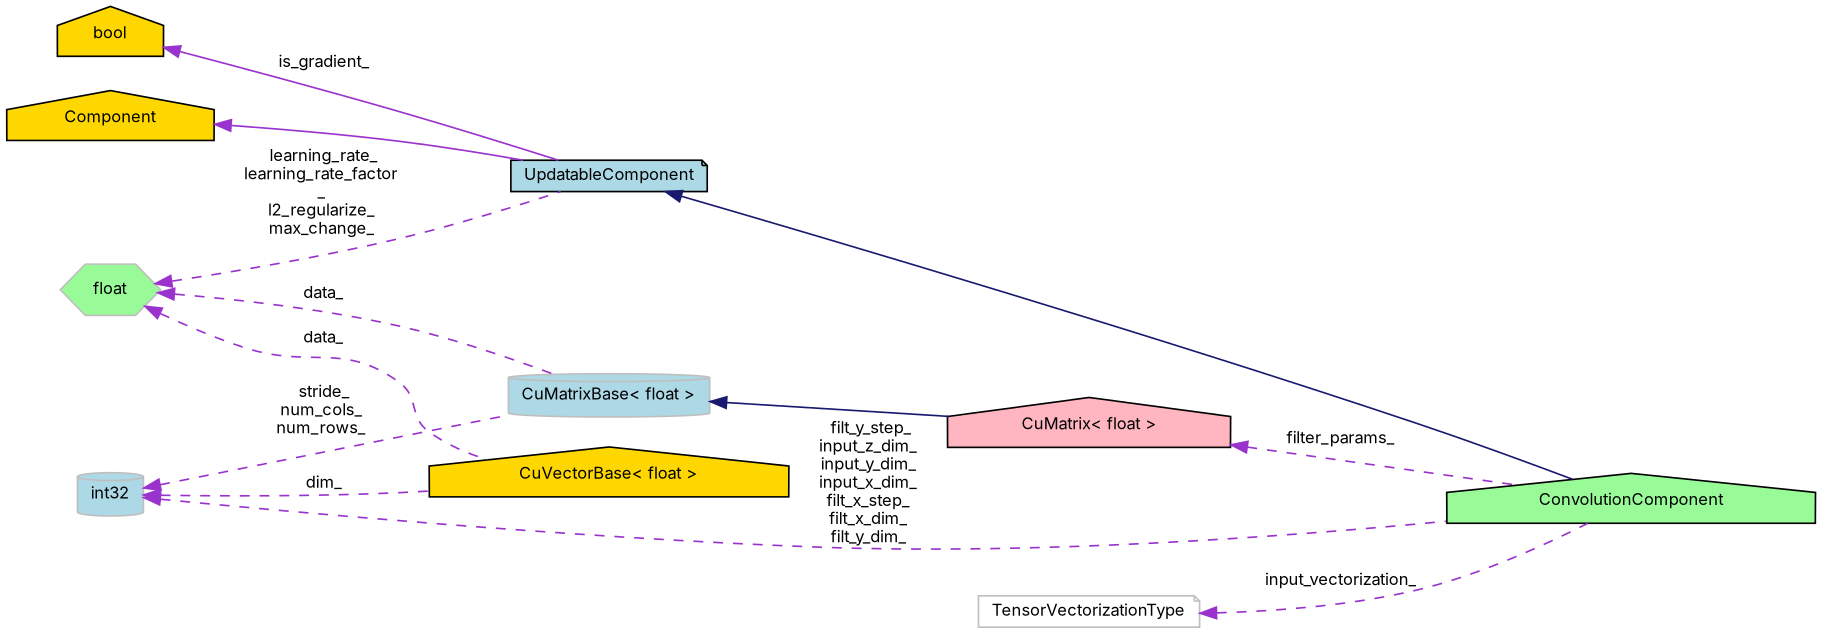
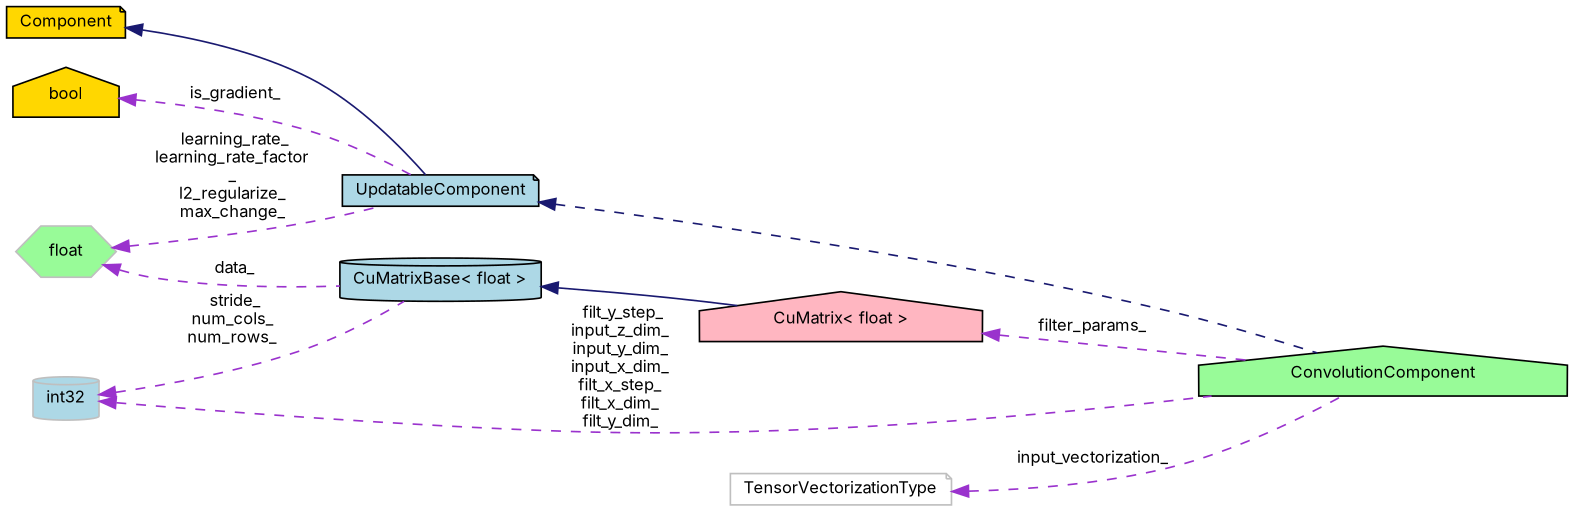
(370, 103) -> (277, 123)
(110, 118) -> (66, 22)
(378, 139) -> (299, 73)
(1129, 331) -> (939, 263)
(609, 395) -> (441, 280)
(609, 475) -> none
